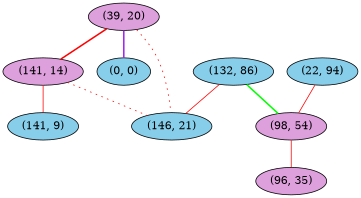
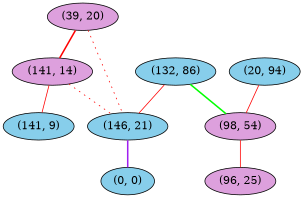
(124, 44) -> (128, 154)
(322, 72) -> (265, 72)
(291, 181) -> (240, 181)
